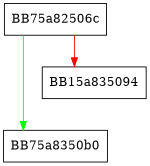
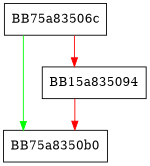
(55, 19) -> (55, 19)
none -> (75, 110)
